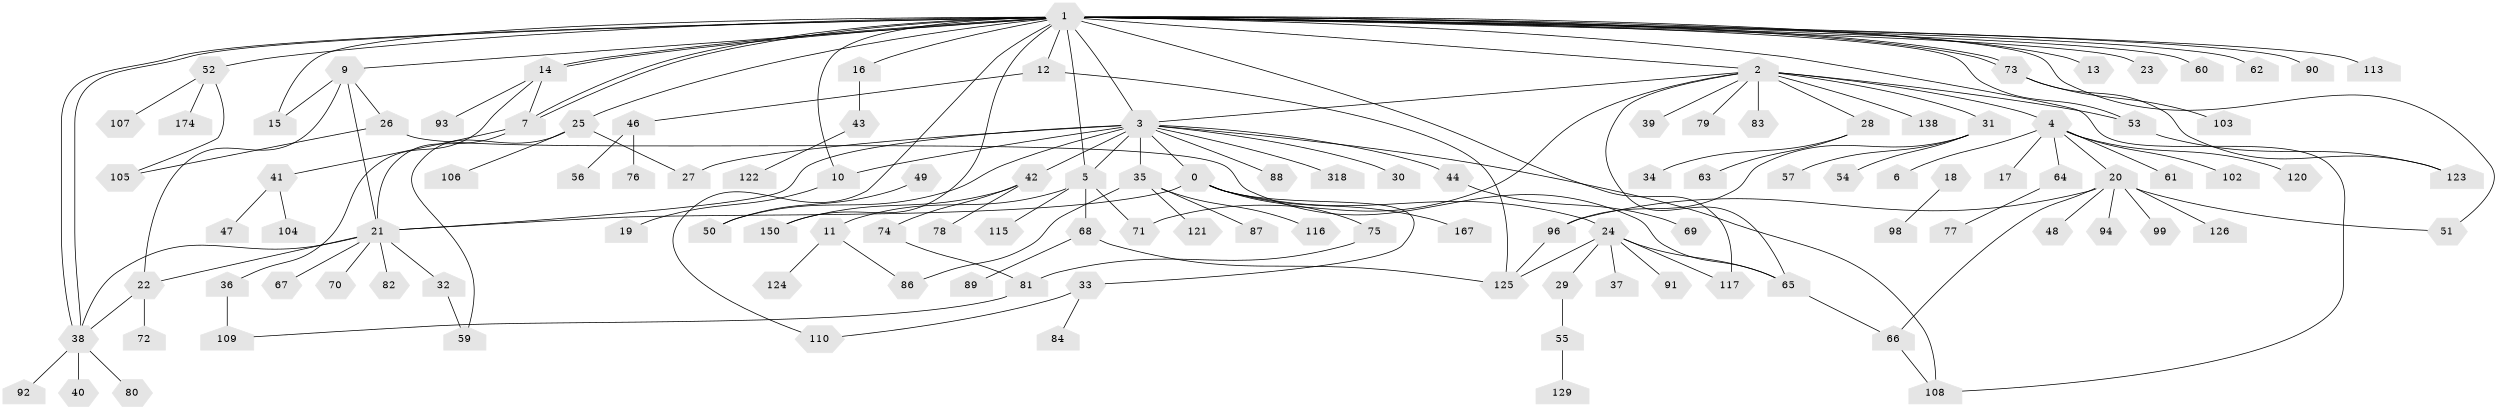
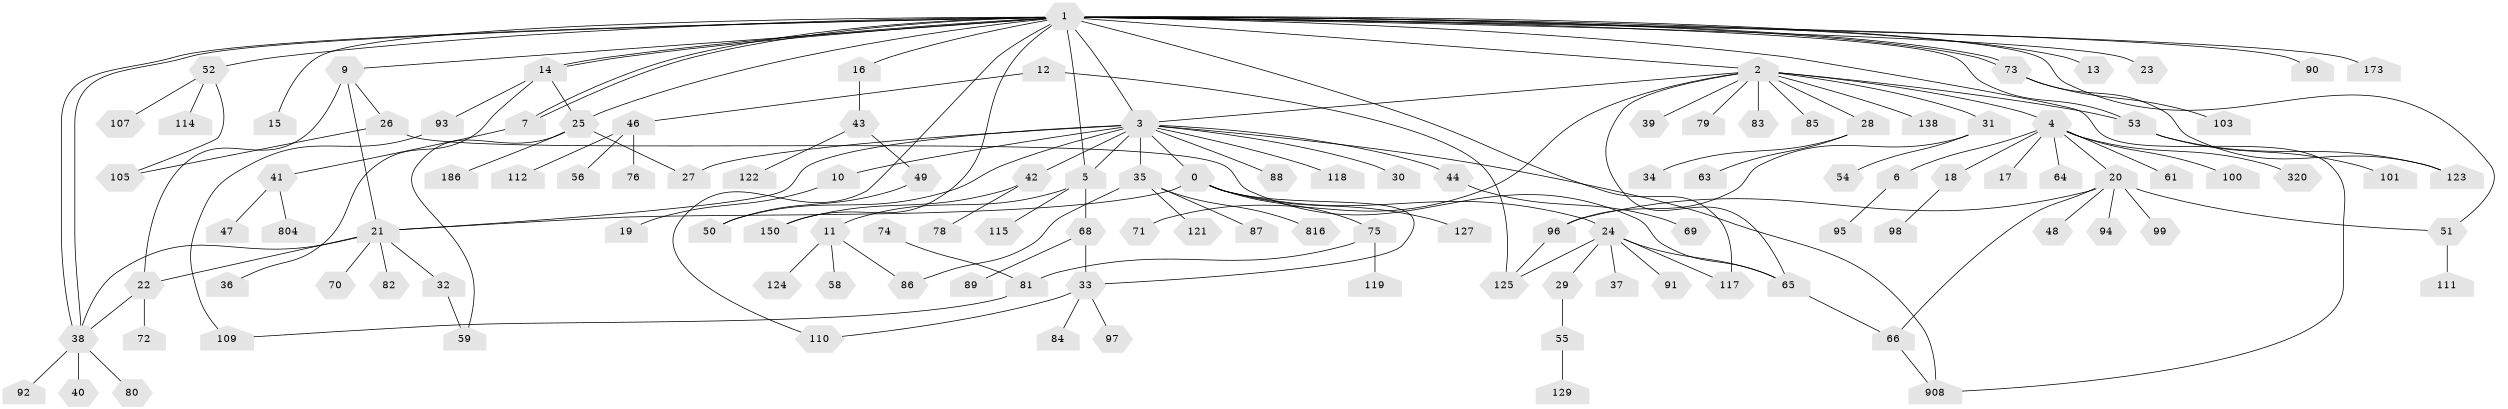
(871, 37) -> none
(1054, 44) -> none
(2202, 70) -> none
(2257, 70) -> none
(2374, 70) -> (2374, 70)
(536, 97) -> (562, 96)
(309, 98) -> none
(185, 124) -> (185, 124)
none -> (1813, 124)
none -> (891, 151)
none -> (2002, 151)
(400, 159) -> none
(451, 178) -> (451, 178)
none -> (518, 178)
(1338, 178) -> (1338, 178)
(1789, 178) -> none
(2233, 178) -> (2233, 178)
(2298, 178) -> (2298, 178)
none -> (2390, 178)
(958, 204) -> none
(1114, 206) -> none
(289, 232) -> (289, 232)
(1316, 232) -> (1316, 232)
(1465, 232) -> (1465, 232)
none -> (1840, 232)
(1951, 232) -> none
(2220, 232) -> none
(1271, 266) -> (1086, 259)
(282, 285) -> none
none -> (835, 285)
none -> (1375, 285)
none -> (2447, 285)
(227, 311) -> (242, 169)
none -> (1113, 339)
(1935, 393) -> (1935, 393)
